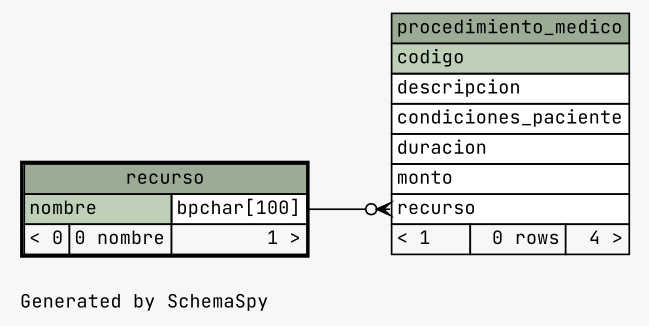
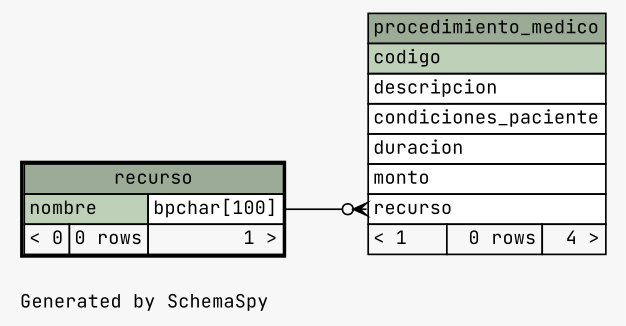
(120, 238) -> (109, 238)
